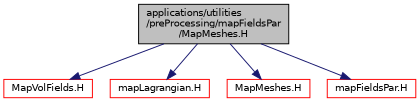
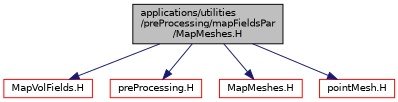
(160, 89) -> (156, 89)
(372, 89) -> (357, 89)
